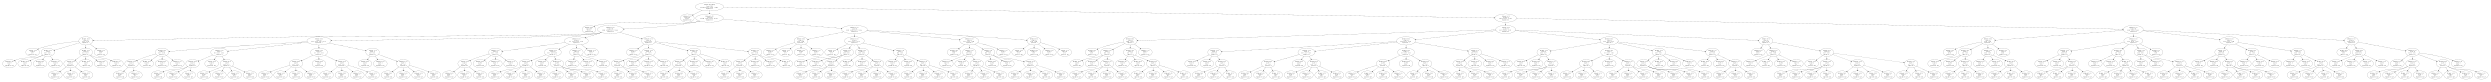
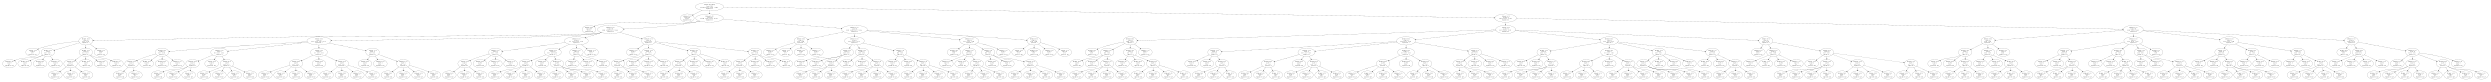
(832, 52) -> none
(1950, 52) -> none
